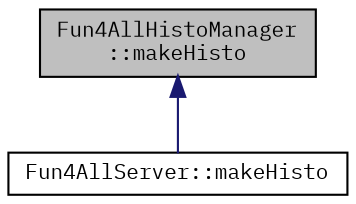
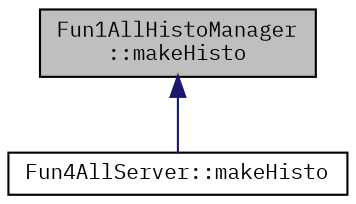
(178, 43) -> (178, 43)
